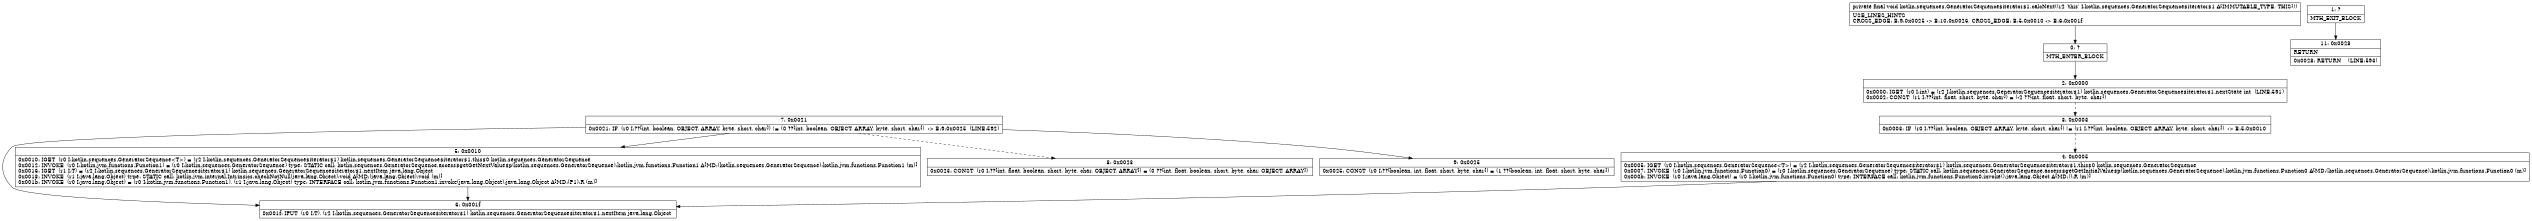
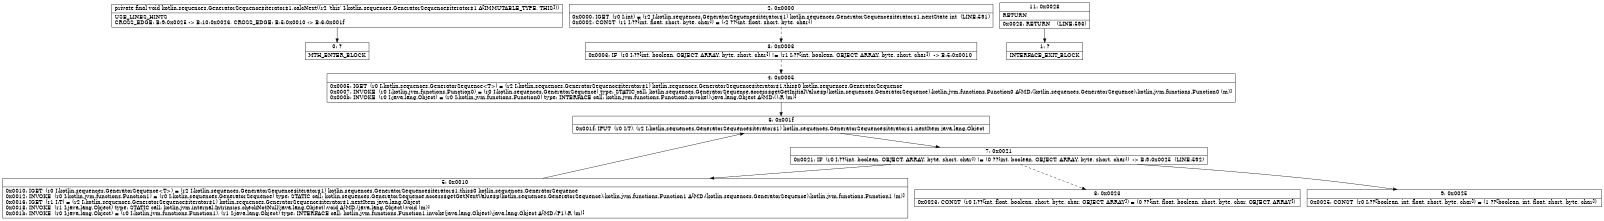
(2336, 18) -> (1045, 55)
(2336, 29) -> (1045, 34)
(2075, 68) -> none
(153, 137) -> (888, 140)
